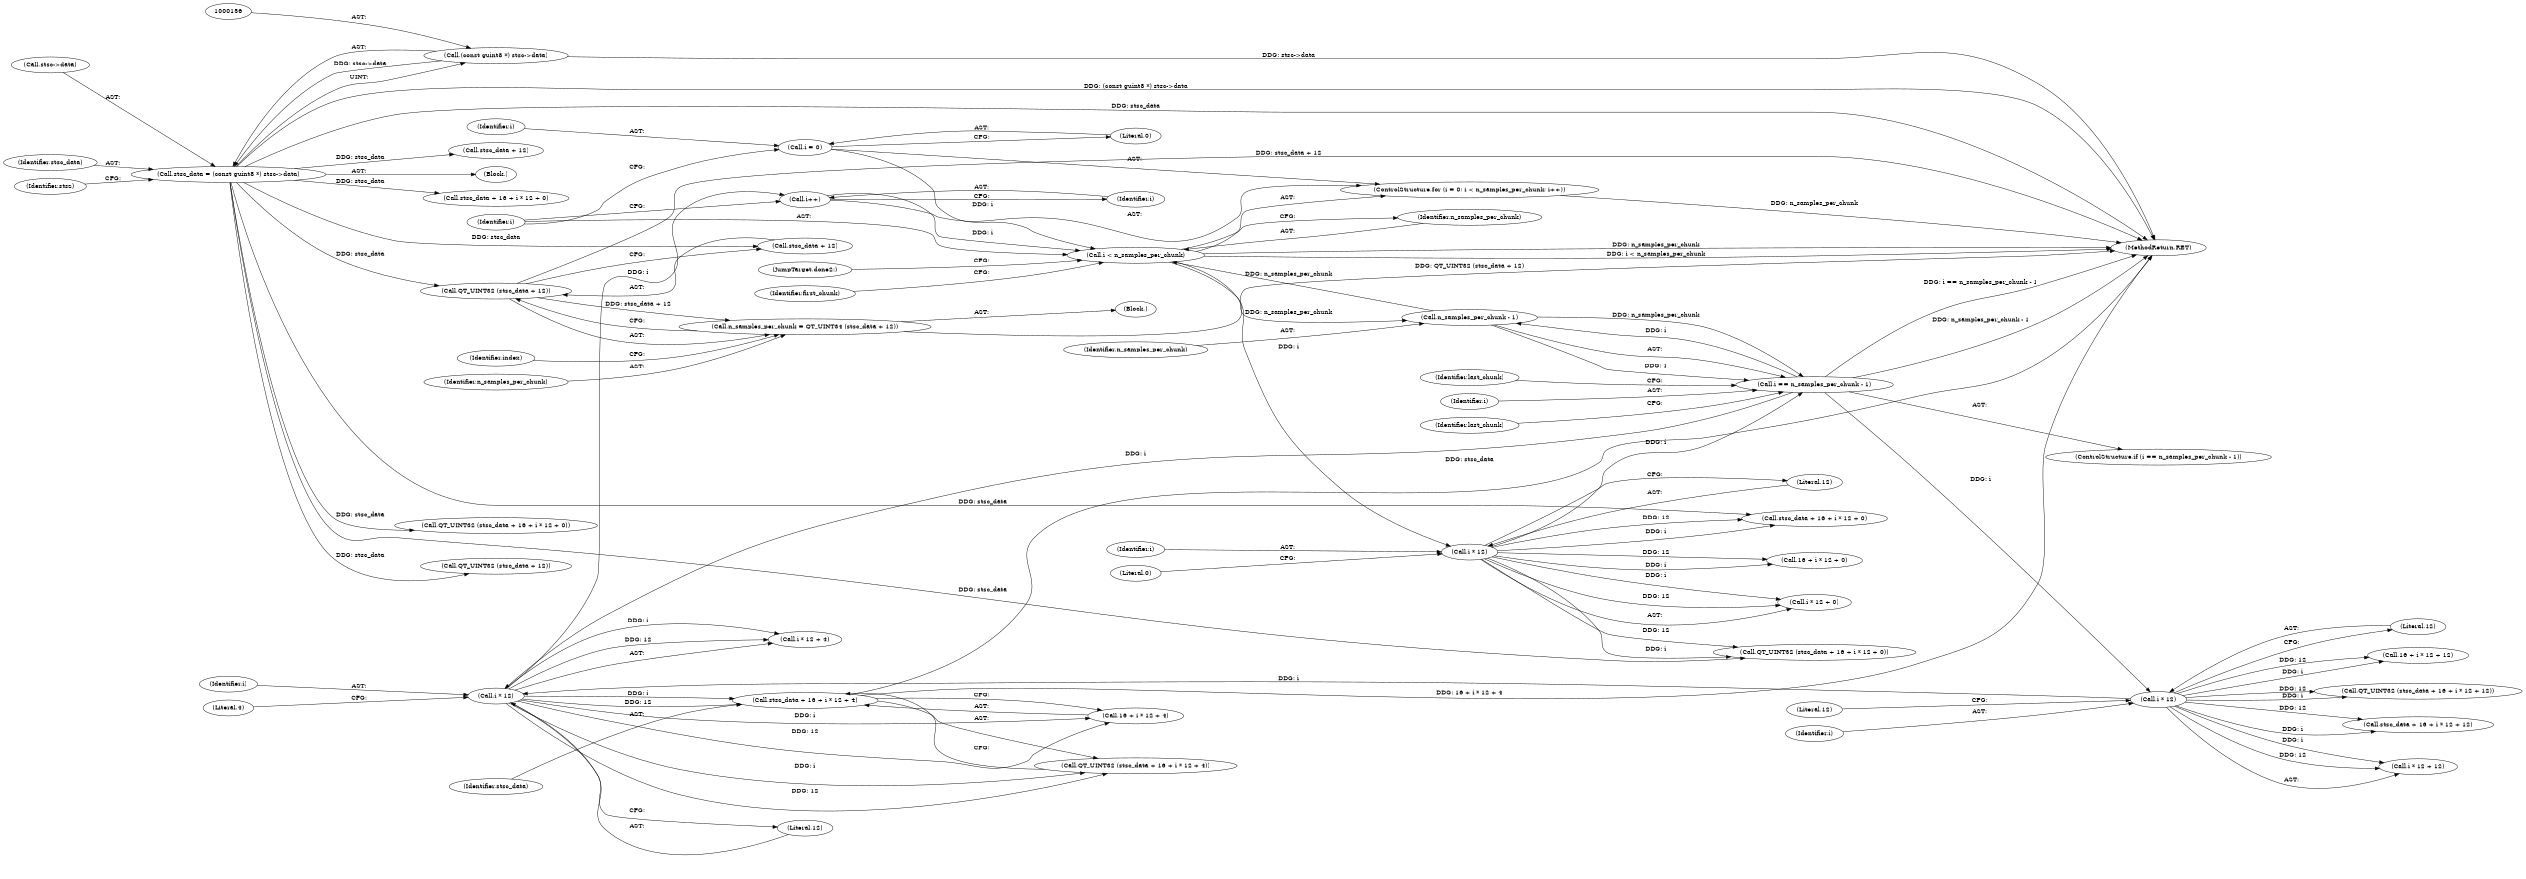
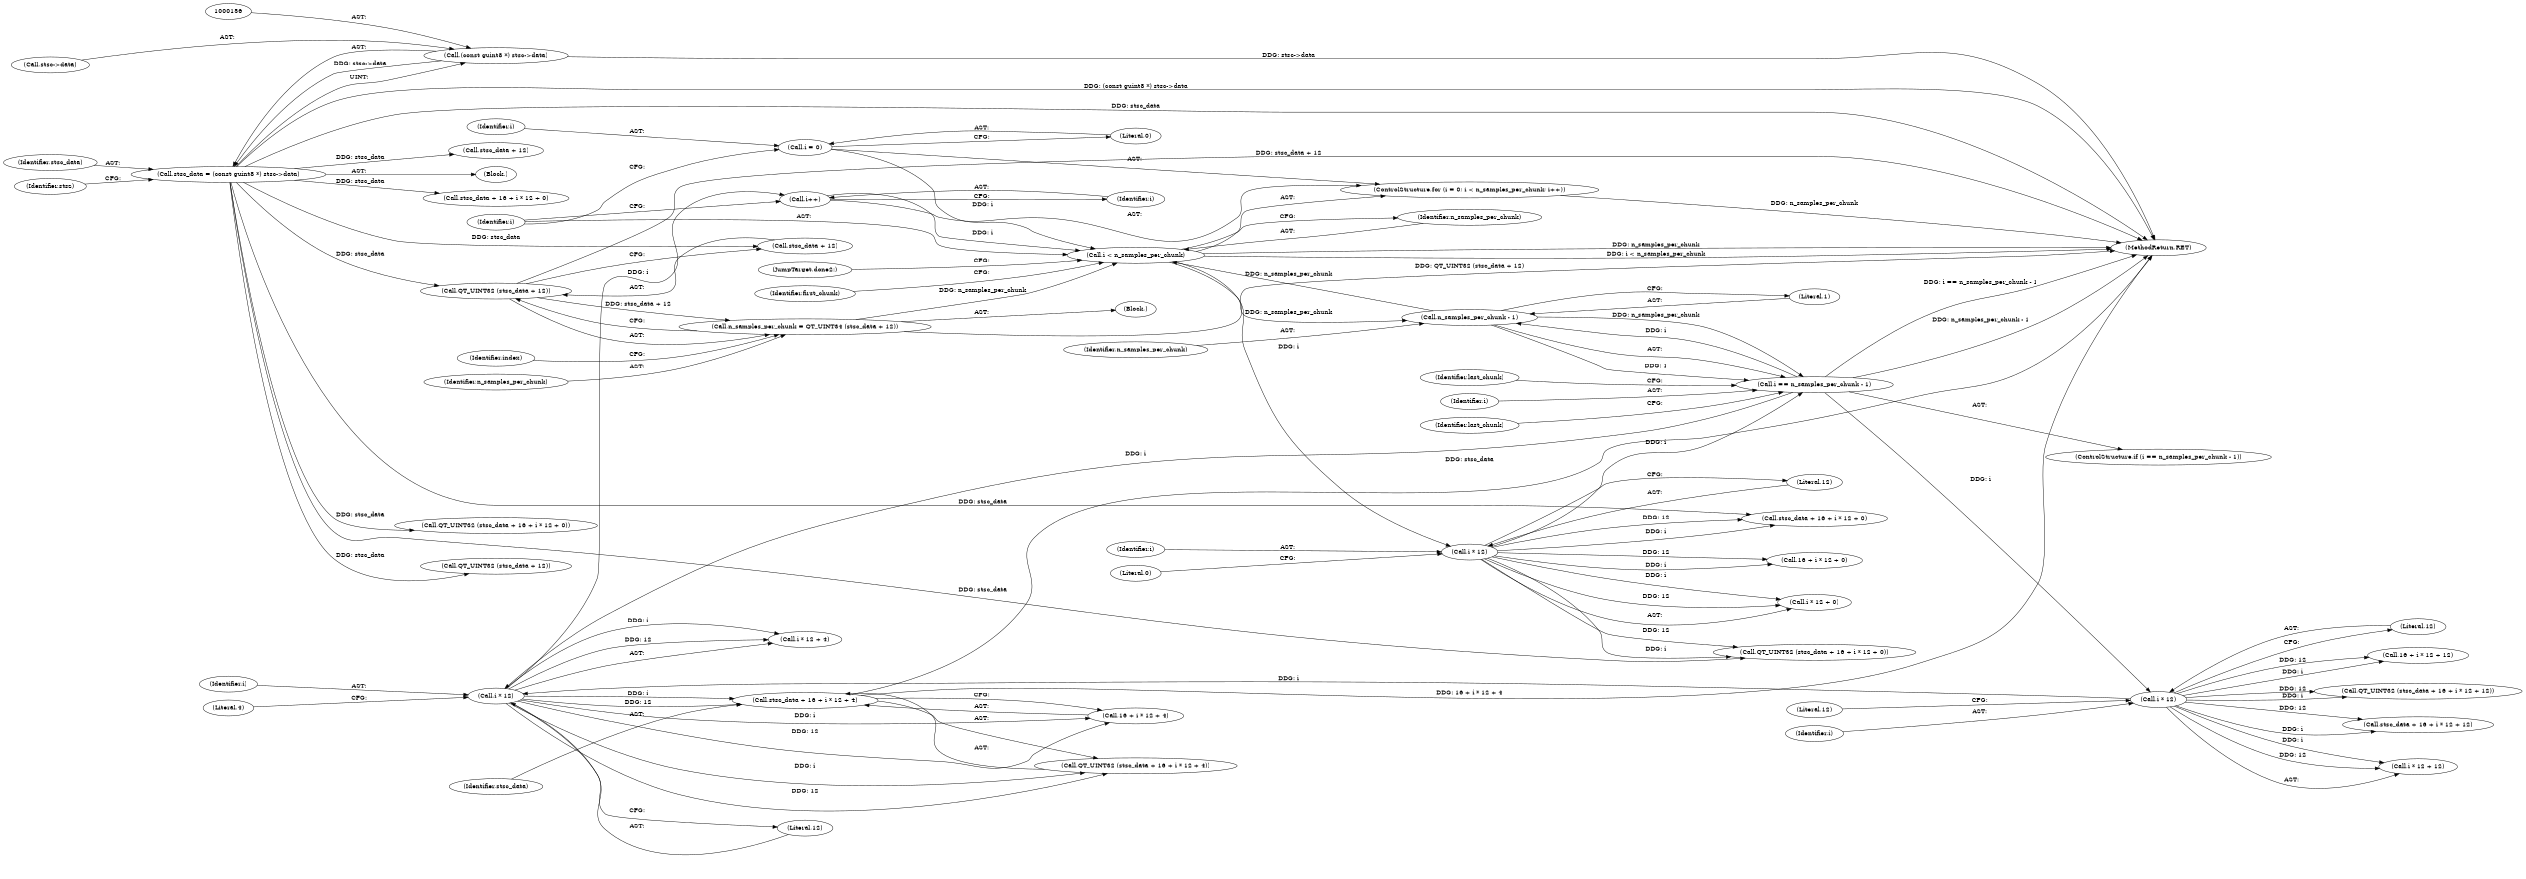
(137, 118) -> (265, 42)
none -> (1815, 297)
none -> (986, 300)
(983, 748) -> (983, 748)
